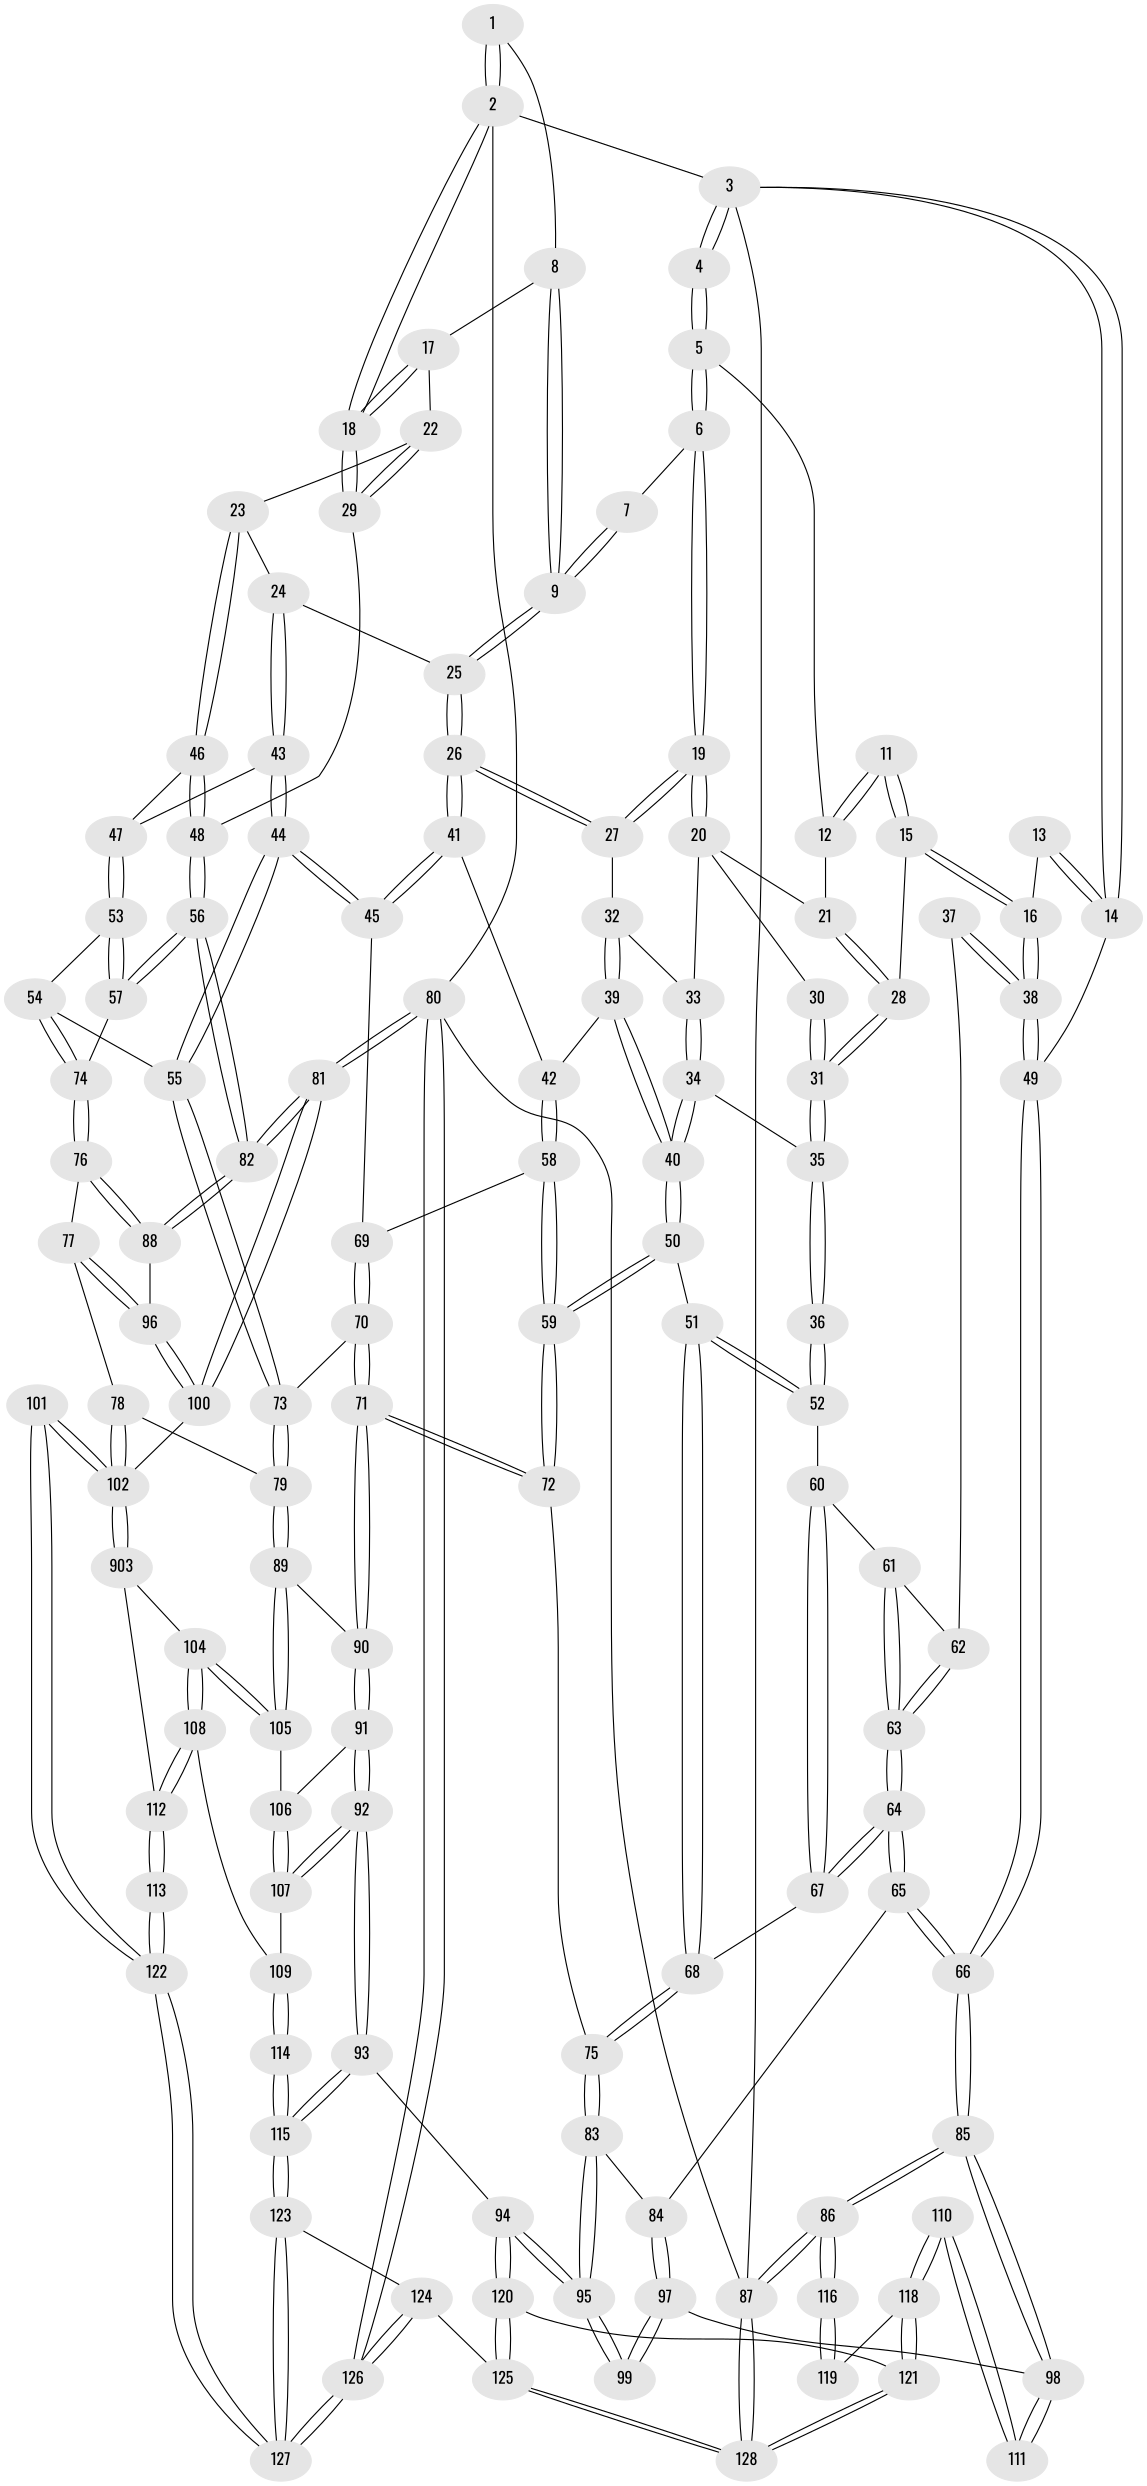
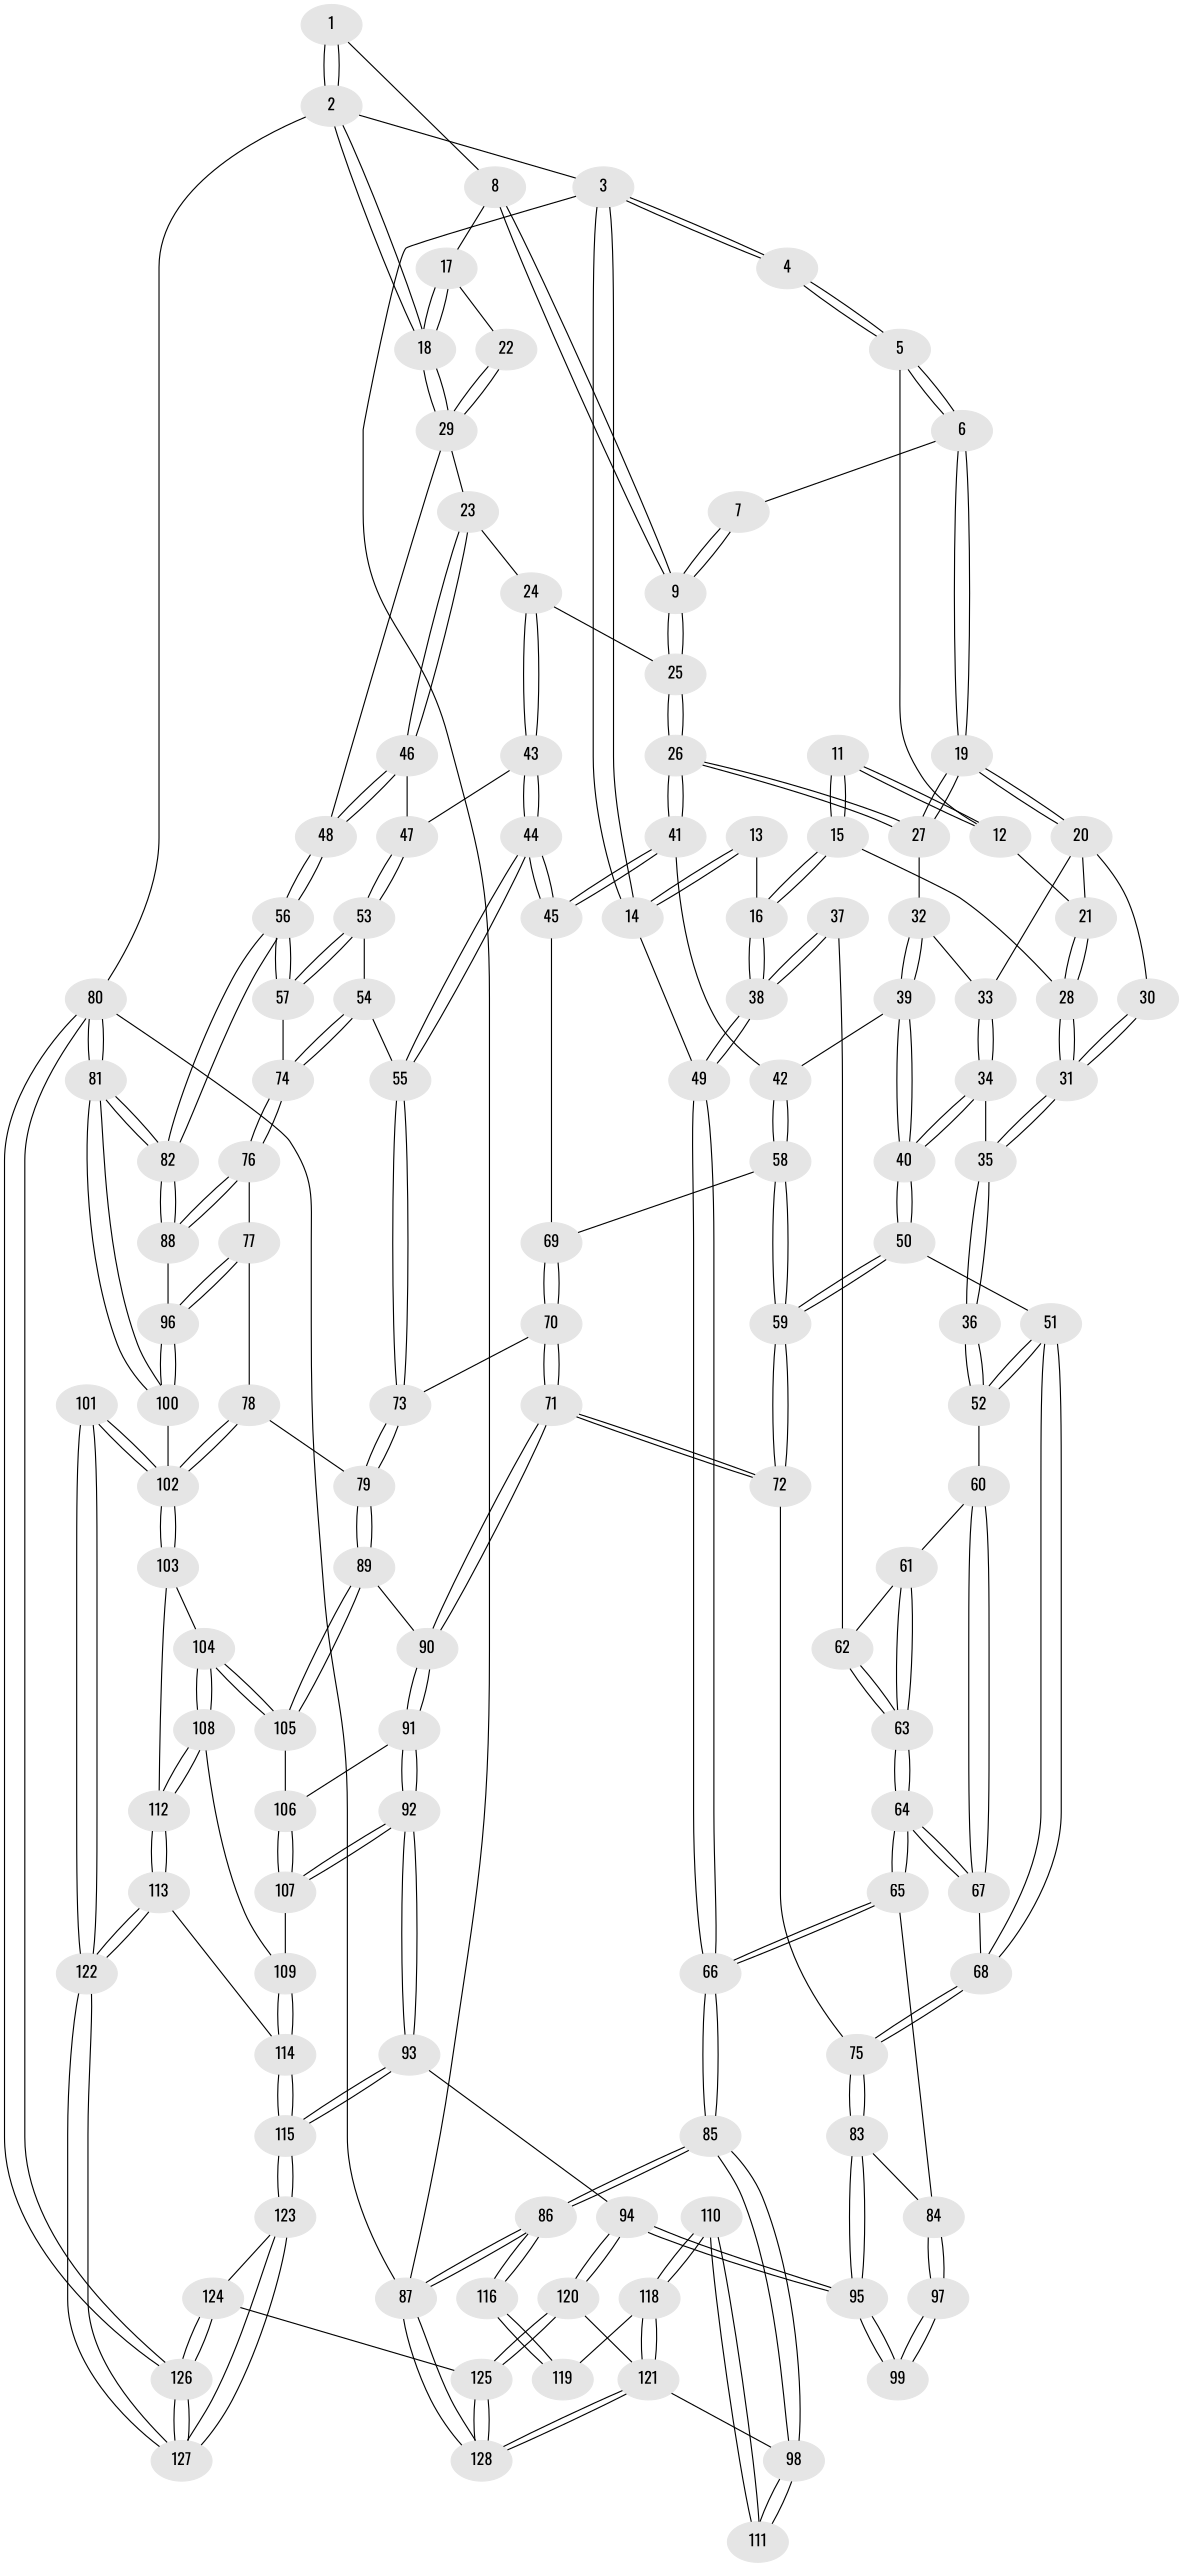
(332, 475) -> (457, 471)
(122, 1568) -> (168, 1568)
none -> (222, 1973)
(847, 2346) -> (721, 2420)
